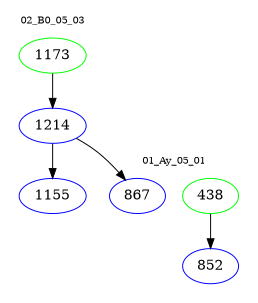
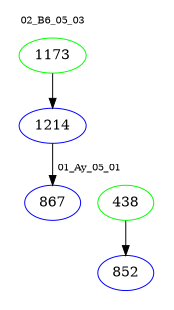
(53, 21) -> (53, 21)
(53, 196) -> none
